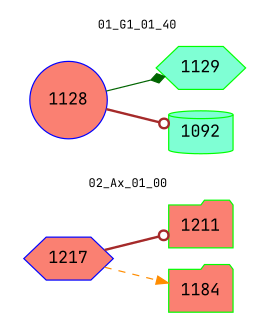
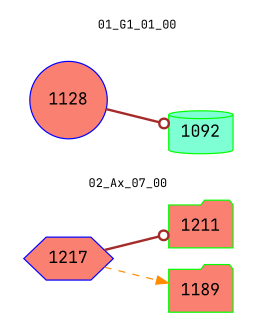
(138, 26) -> (138, 26)
(201, 68) -> none
(128, 184) -> (128, 184)
(201, 291) -> (201, 291)
